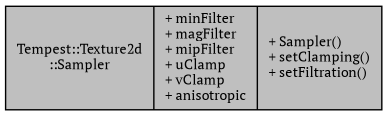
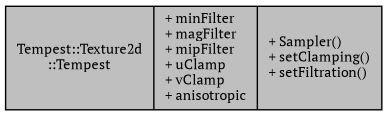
(80, 65) -> (80, 65)
